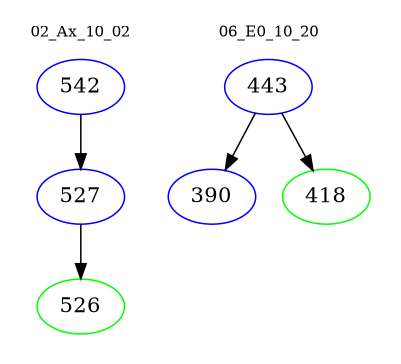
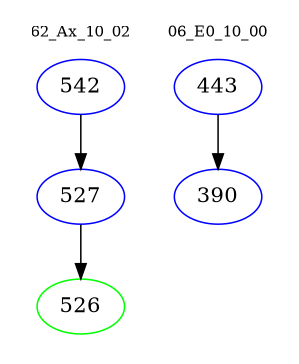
(81, 33) -> (81, 33)
(269, 33) -> (218, 33)
(326, 197) -> none
